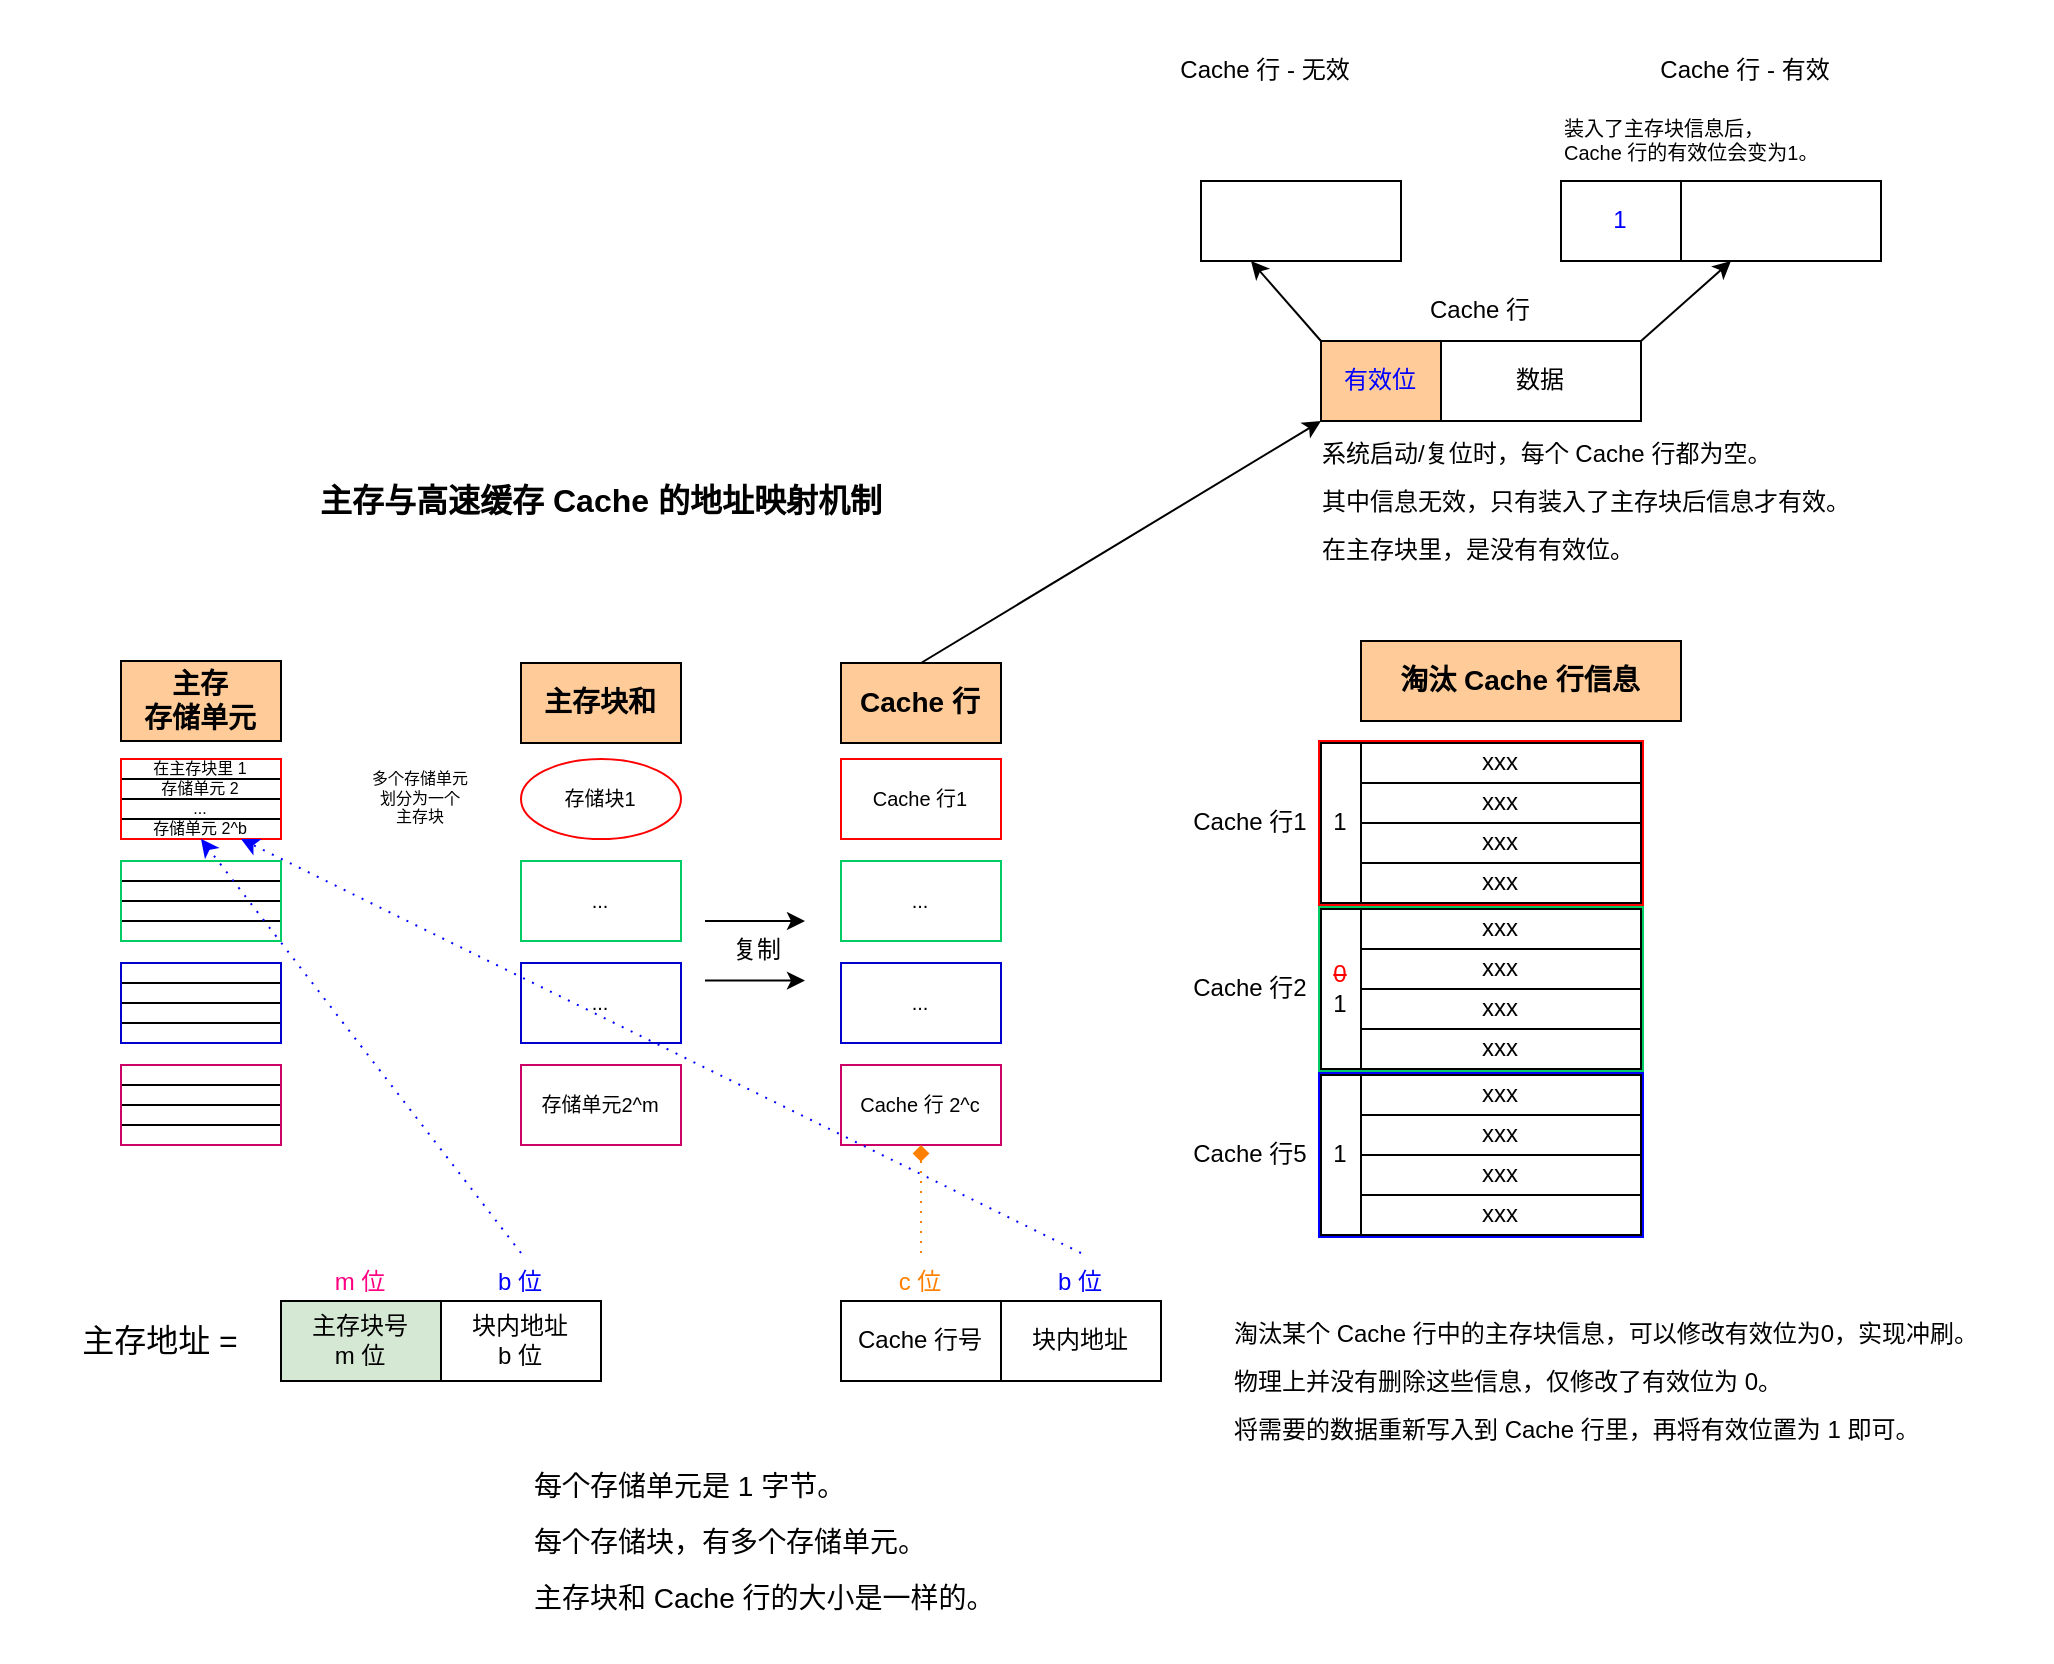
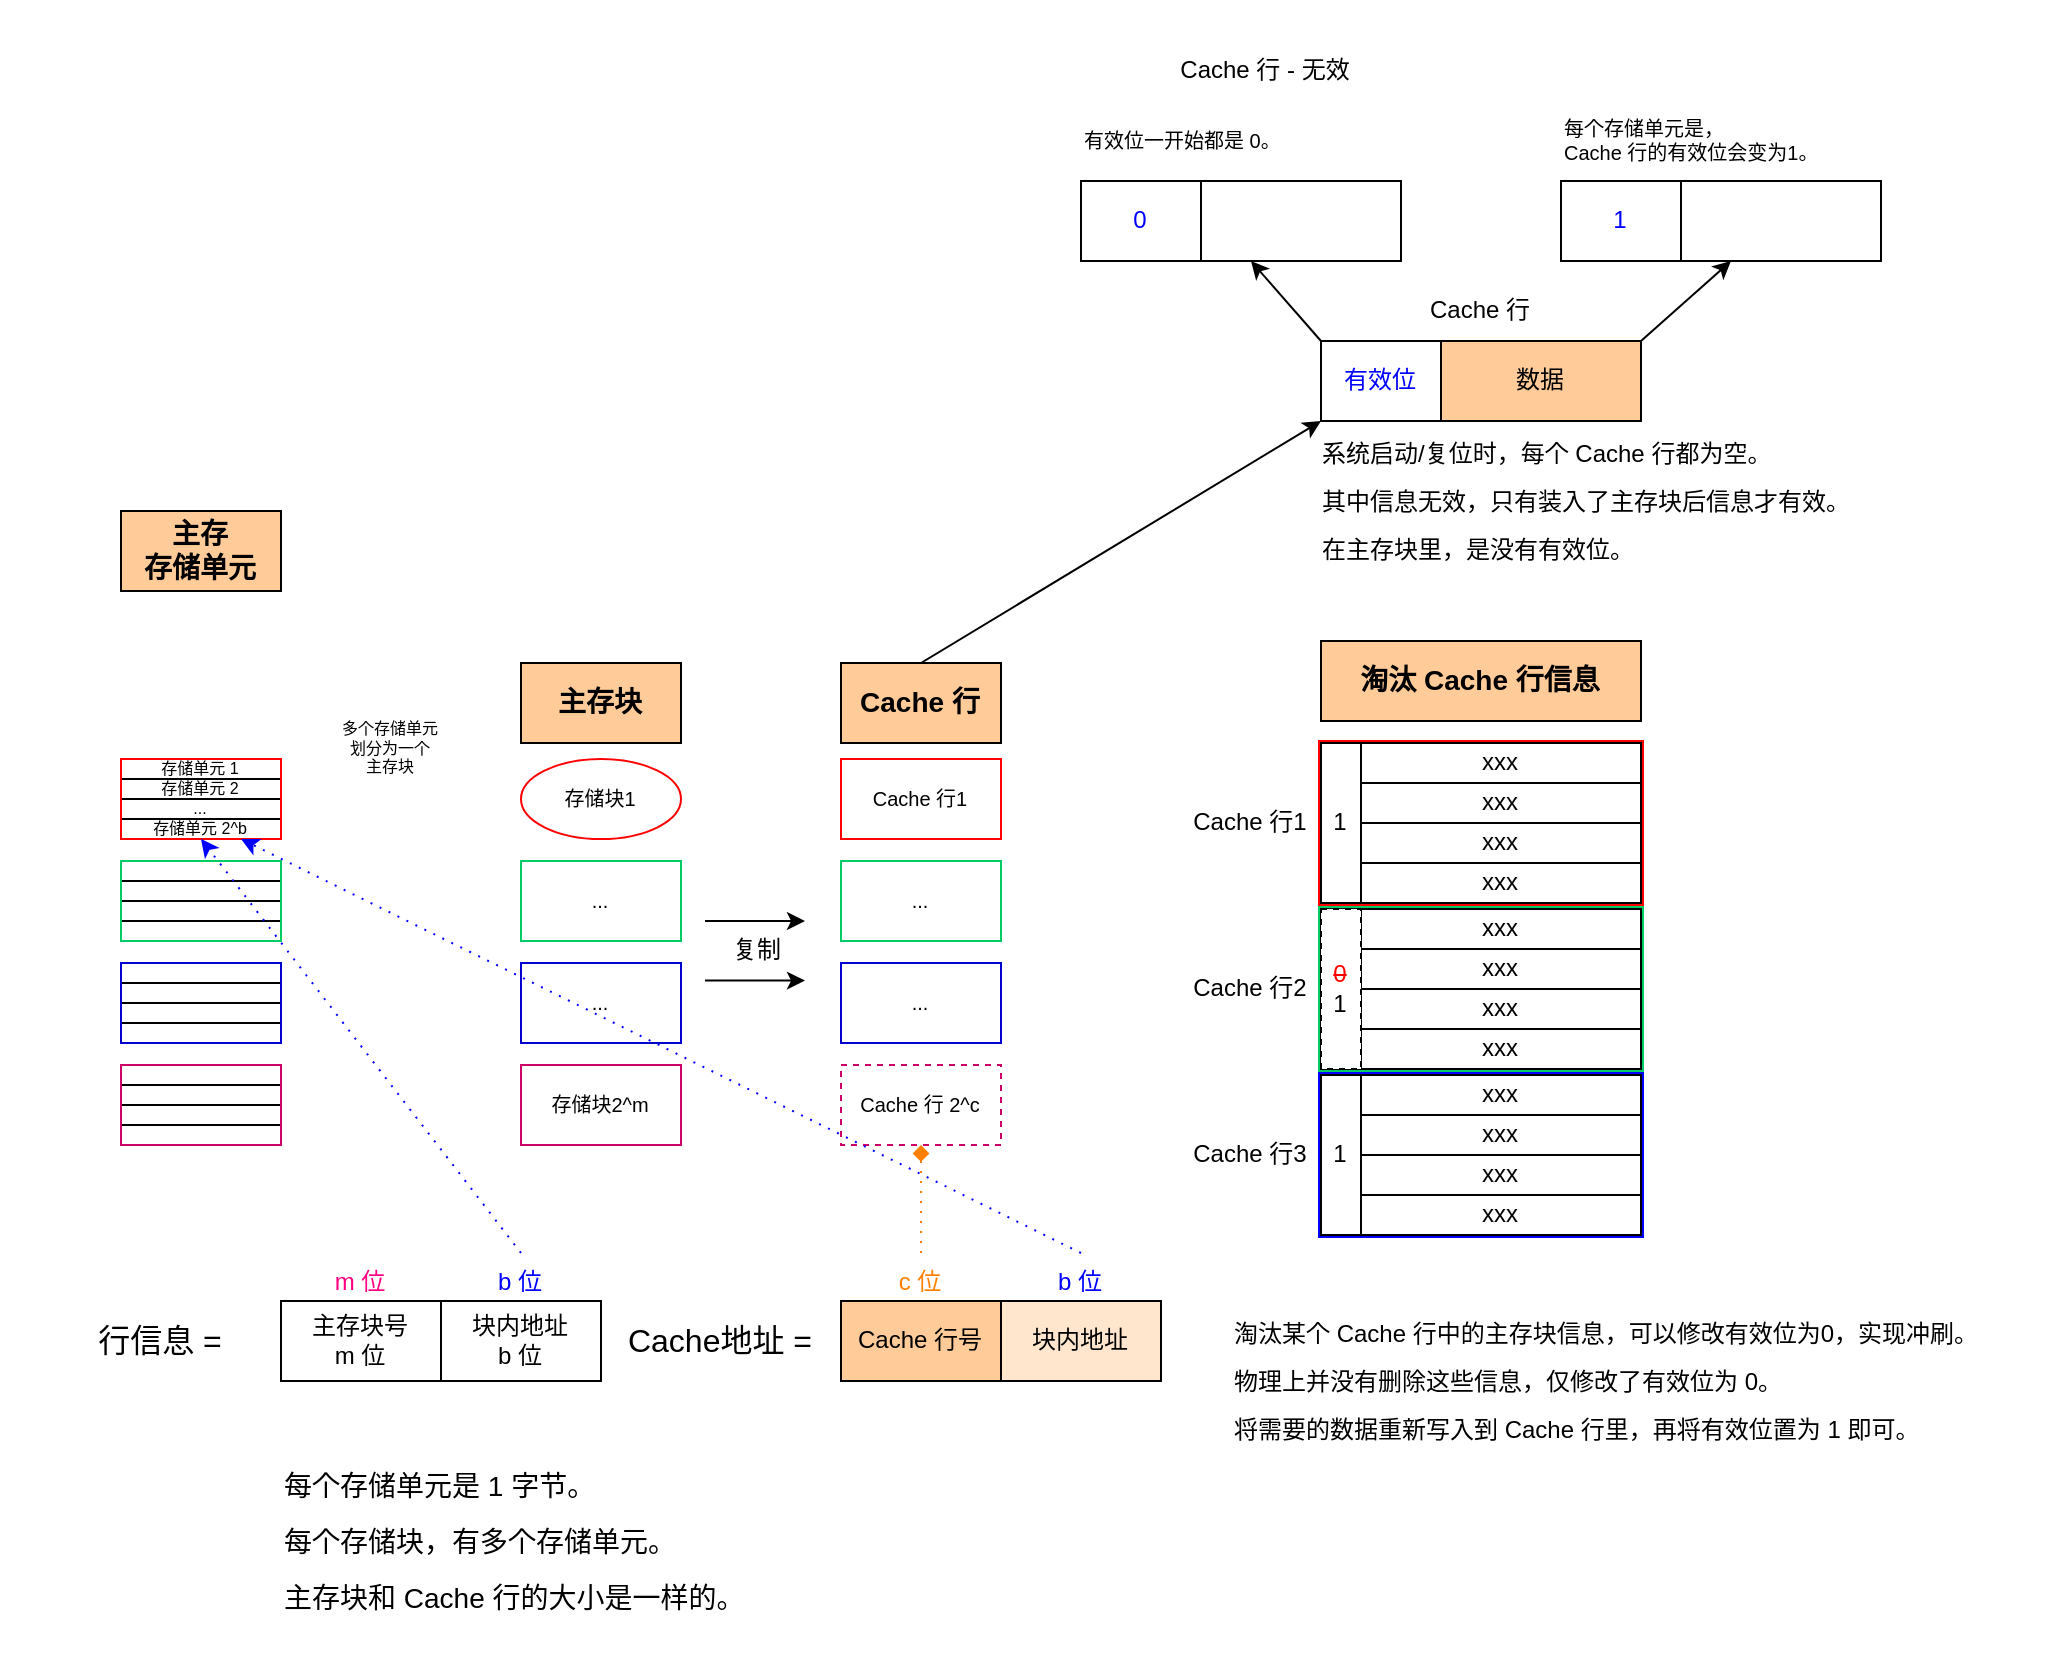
(1746, 71) -> none
none -> (1201, 141)
(1692, 141) -> (1692, 141)
none -> (1141, 221)
(1381, 381) -> (1381, 381)
(1541, 381) -> (1541, 381)
(601, 501) -> none
(1521, 681) -> (1481, 681)
(201, 701) -> (201, 551)
(601, 703) -> (601, 703)
(201, 769) -> (201, 769)
(421, 799) -> (391, 749)
(1341, 989) -> (1341, 989)
(601, 1105) -> (601, 1105)
(921, 1105) -> (921, 1105)
(1251, 1155) -> (1251, 1155)
(161, 1341) -> (161, 1341)
(361, 1341) -> (361, 1341)
none -> (721, 1341)
(921, 1341) -> (921, 1341)
(1081, 1341) -> (1081, 1341)
(801, 1541) -> (551, 1541)
